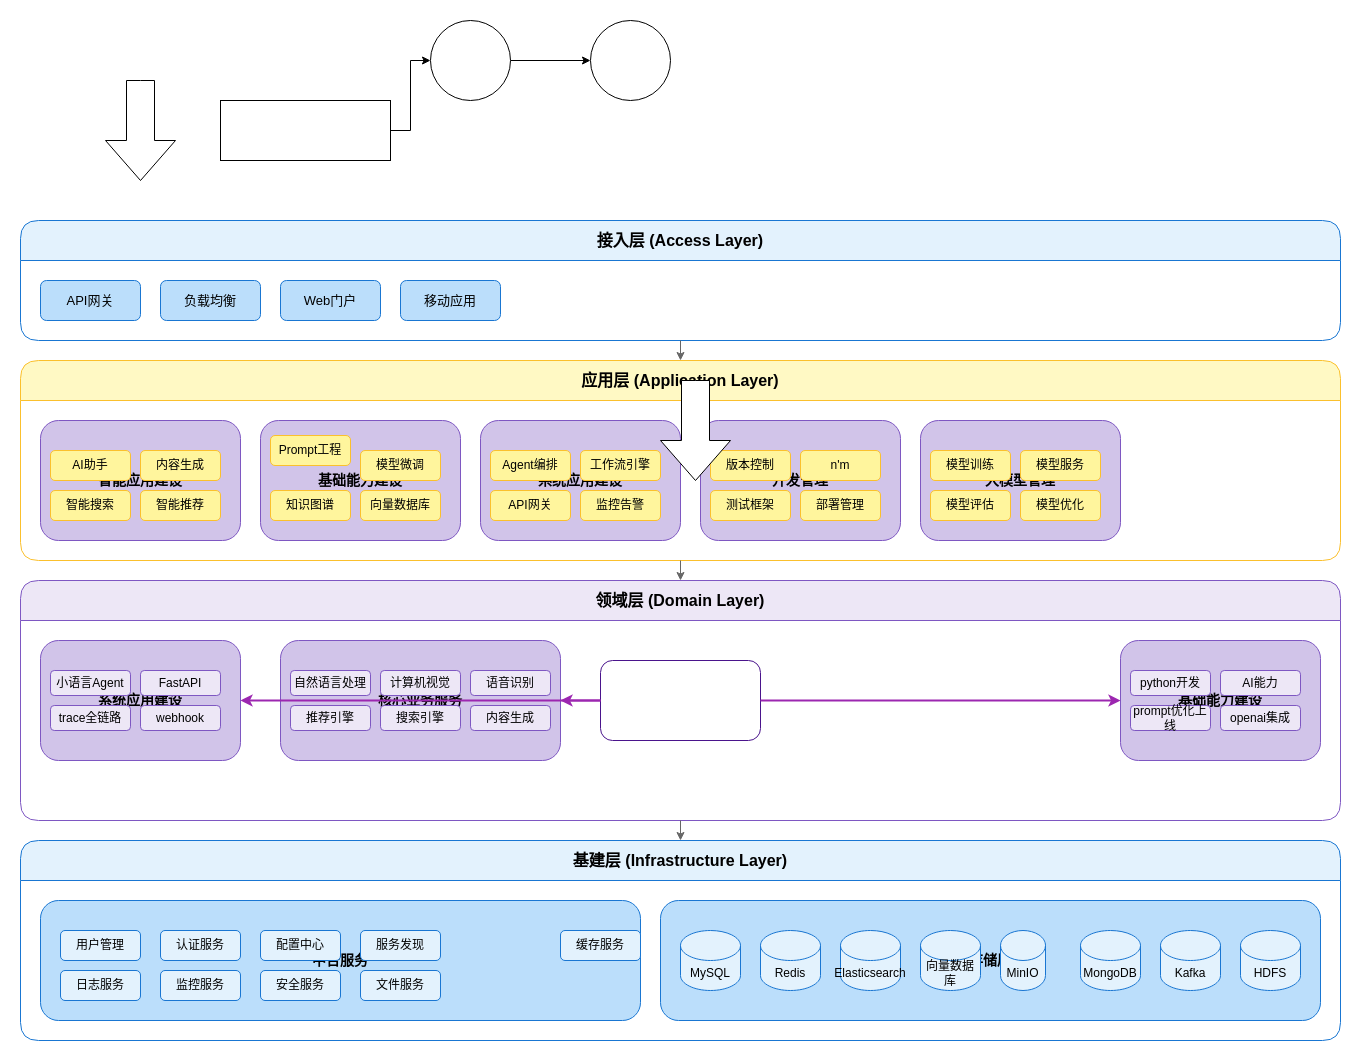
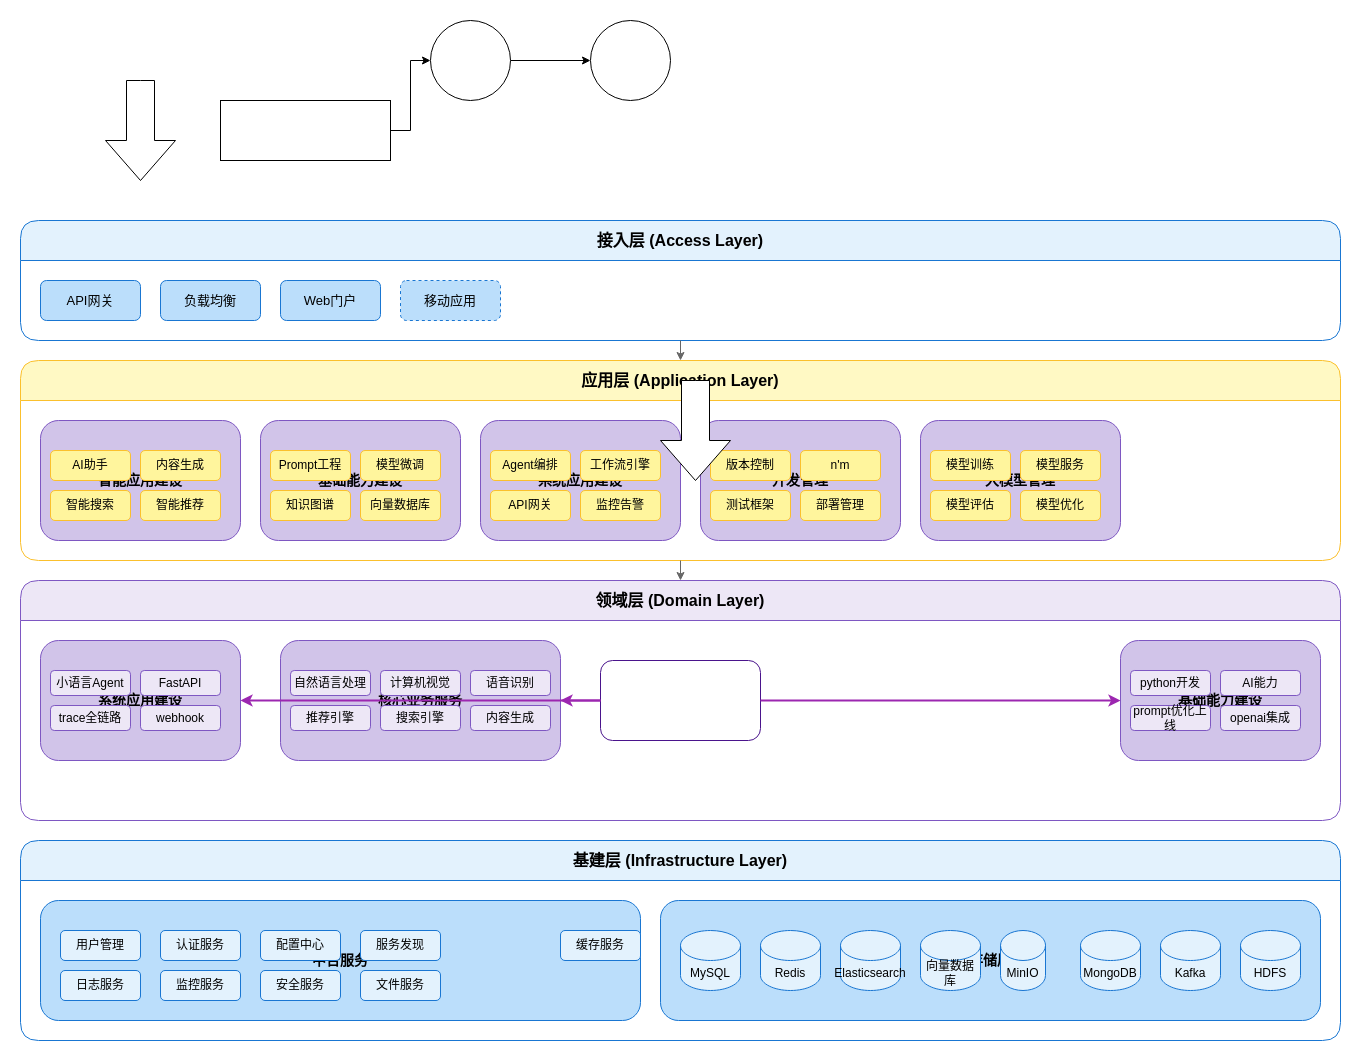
(451, 301) -> (451, 301)
(311, 451) -> (311, 466)
(681, 828) -> none
